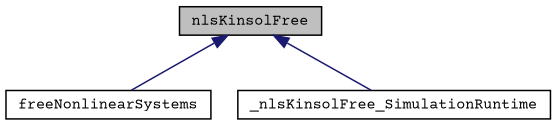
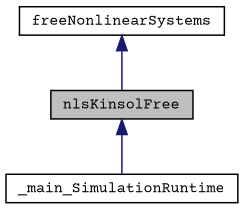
(173, 67) -> (122, 71)
(394, 105) -> (122, 188)
